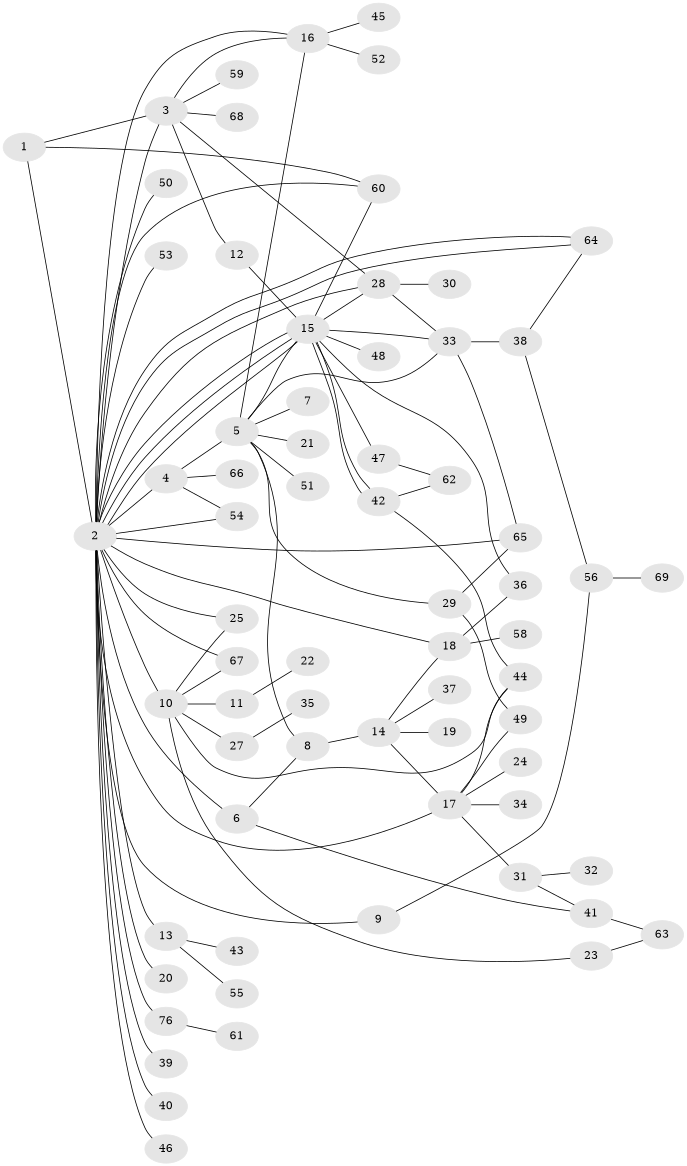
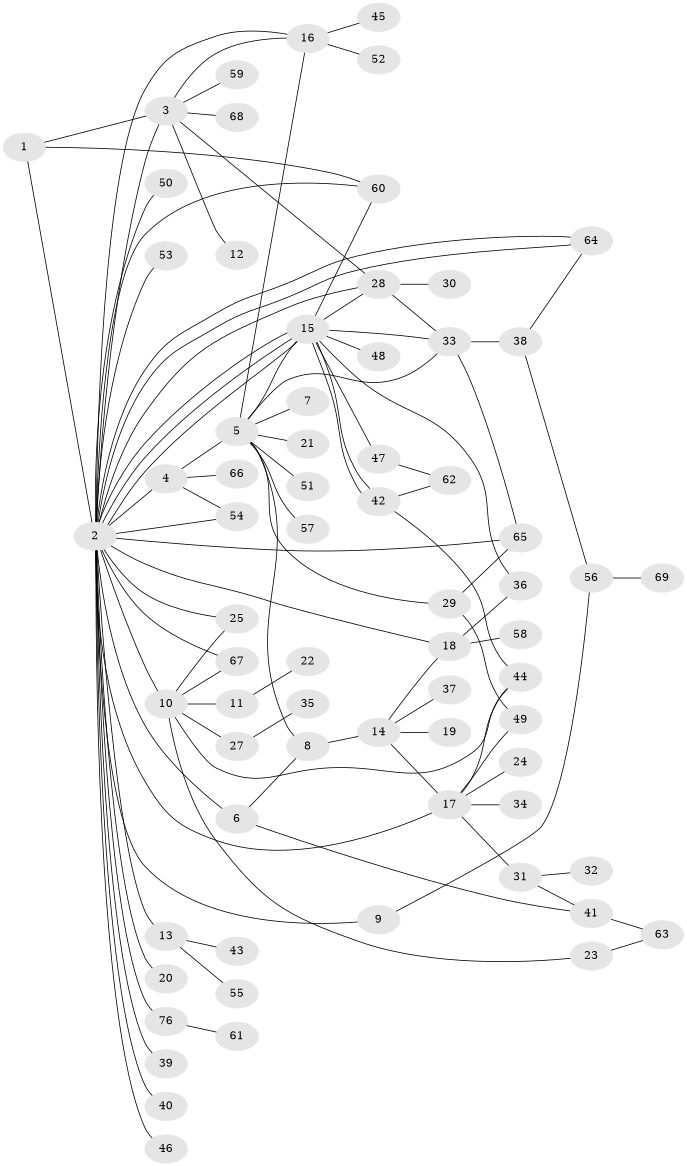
(275, 295) -> none
none -> (308, 529)
